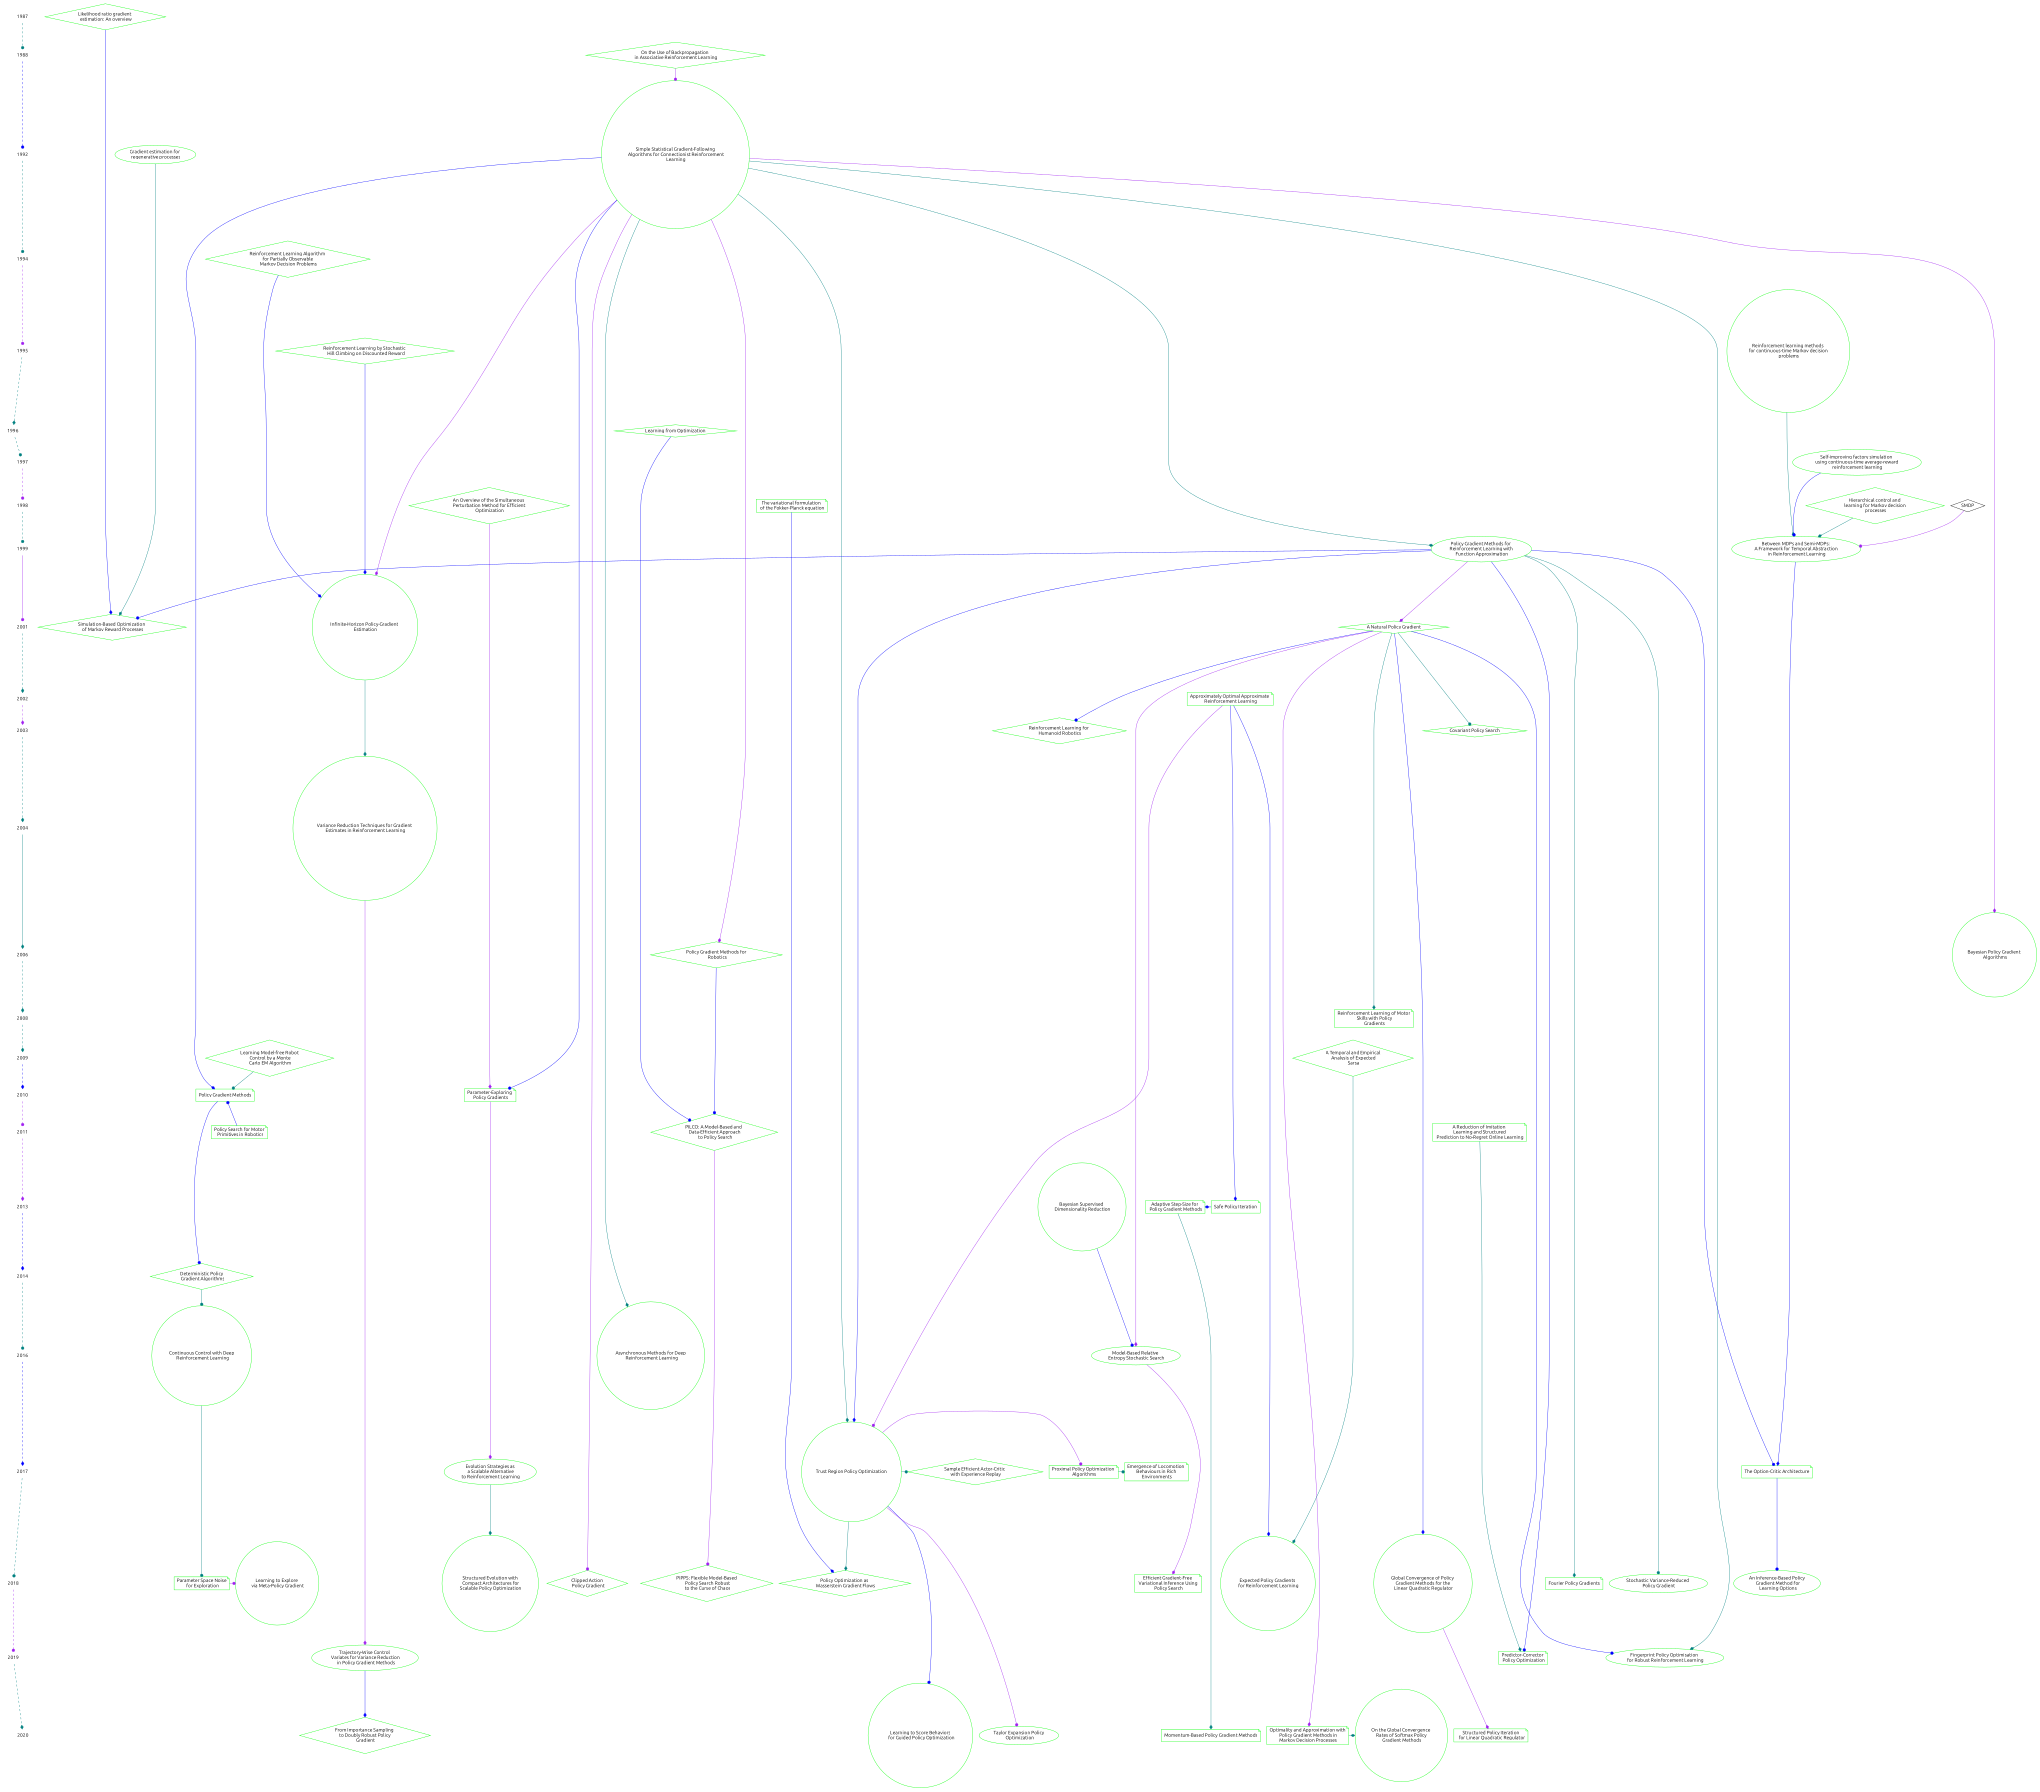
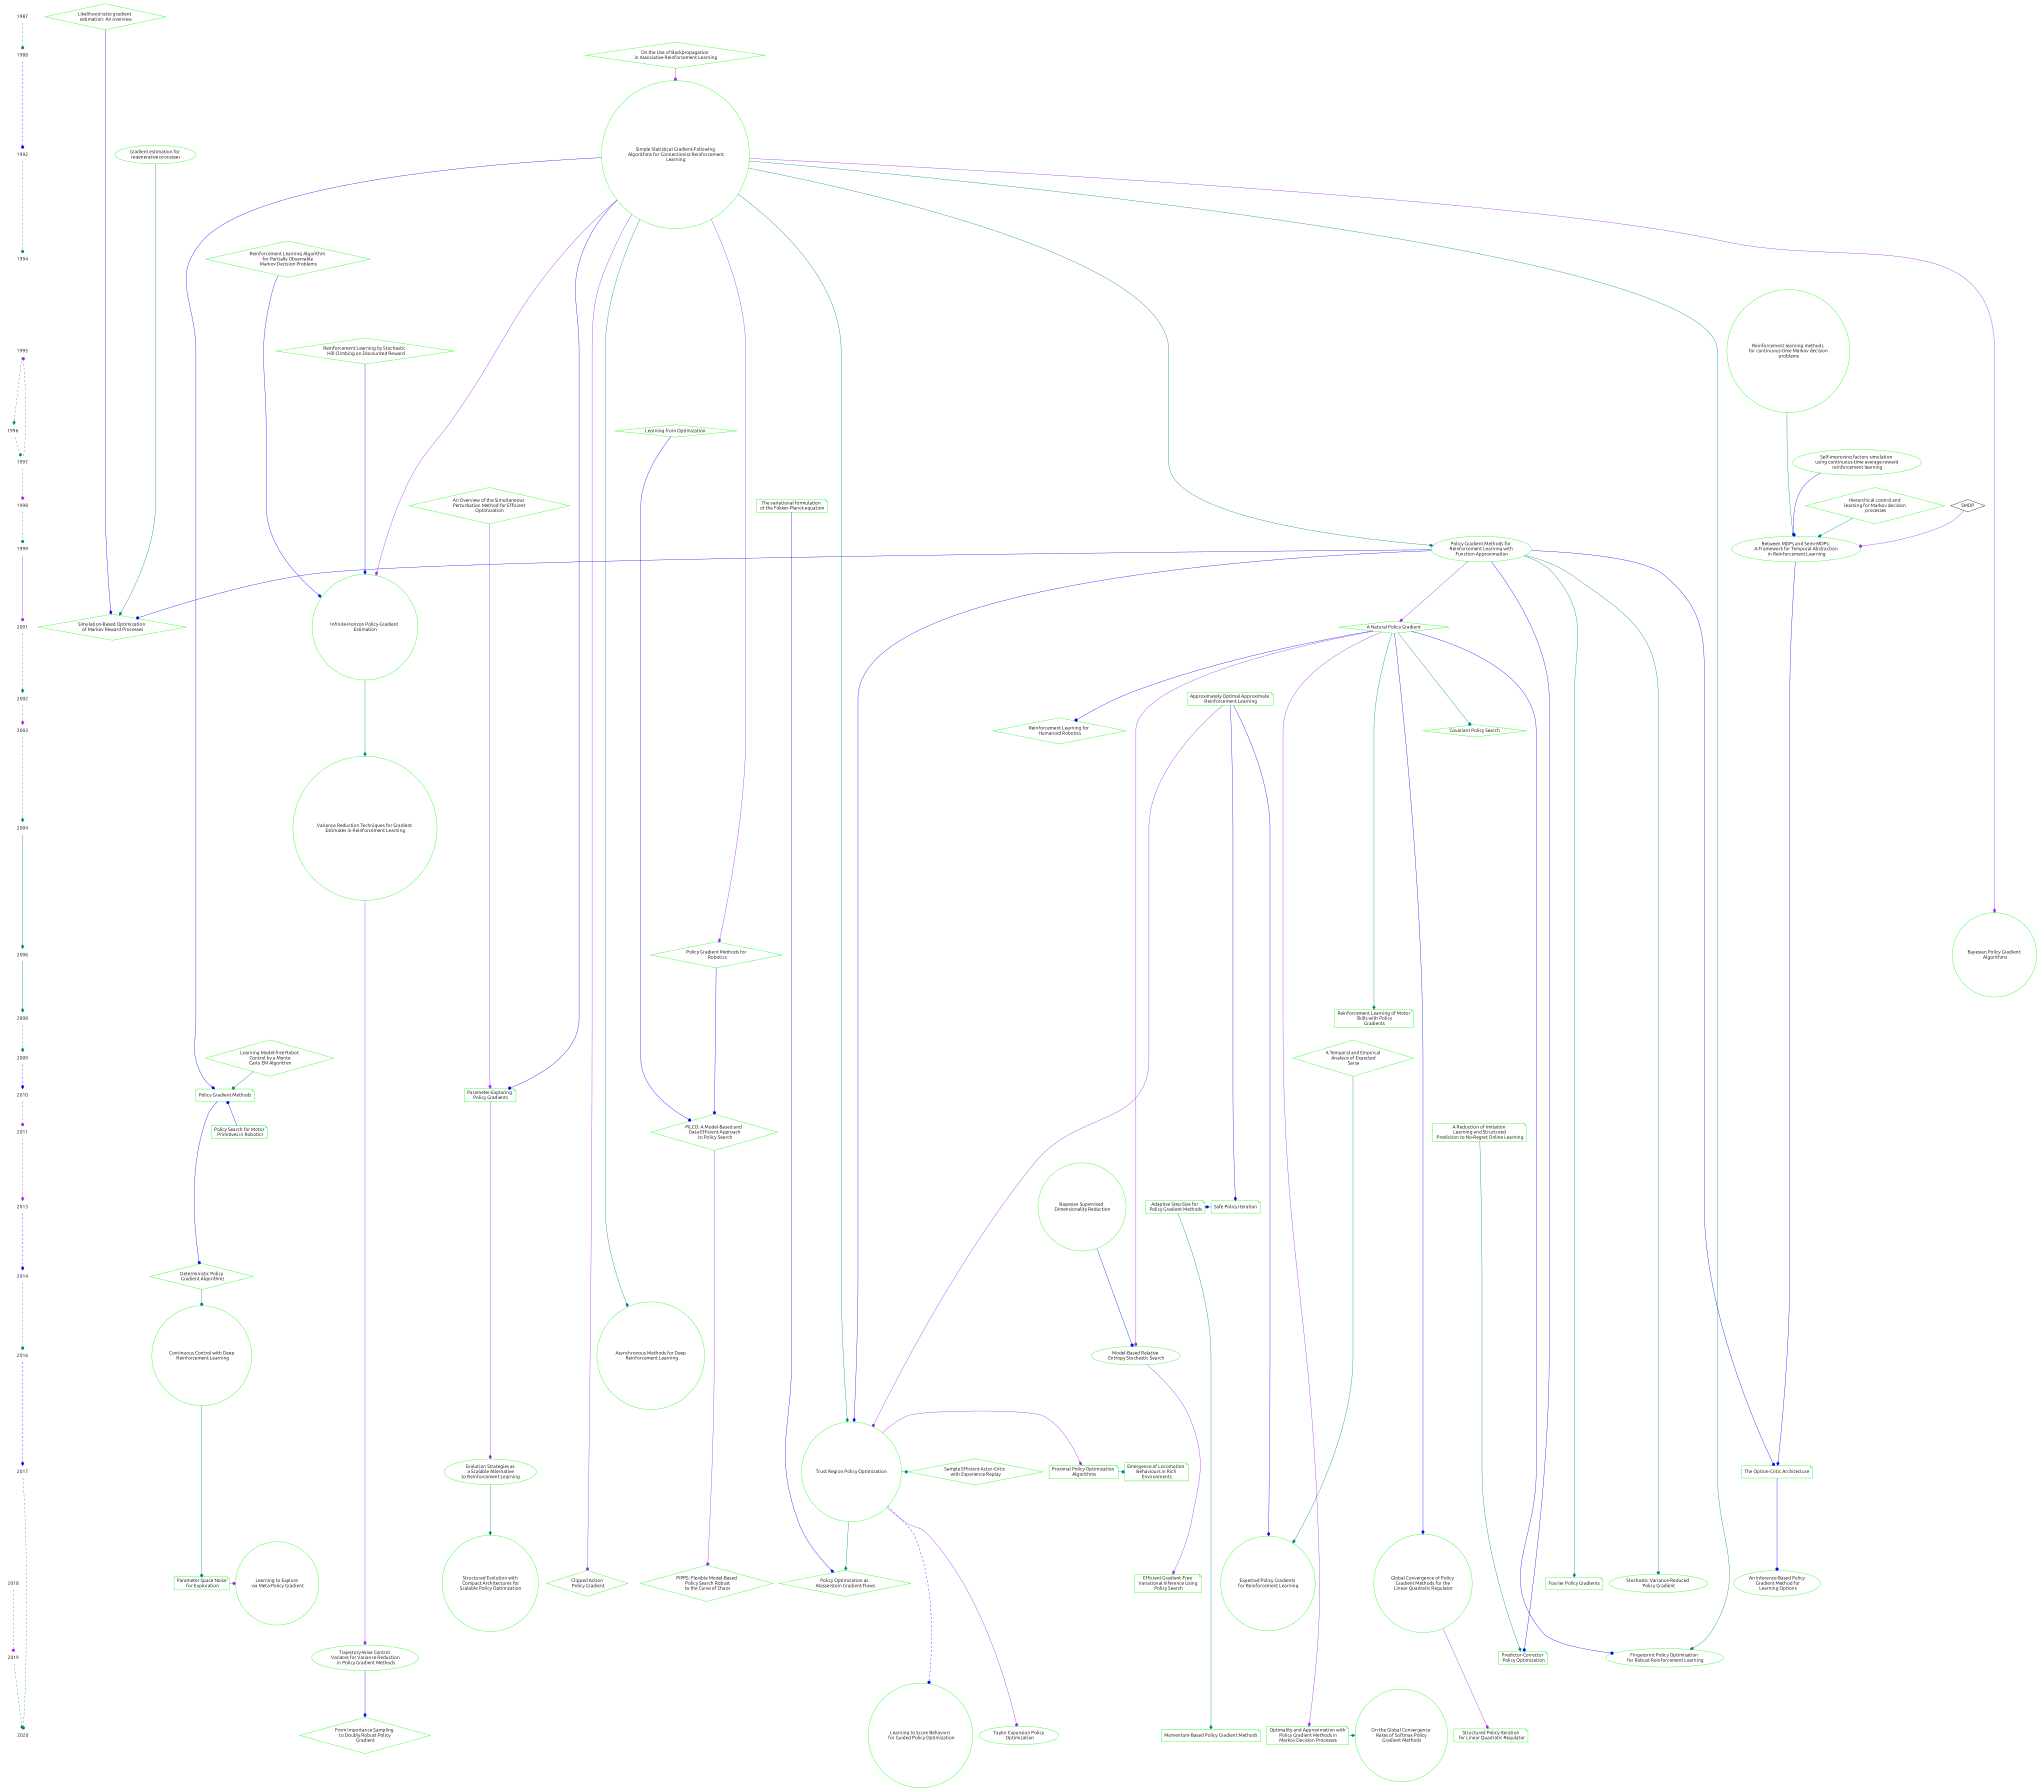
(23, 304) -> (26, 408)
(23, 985) -> (23, 985)
(990, 1411) -> (990, 1411)
(18, 1526) -> (27, 1602)
(928, 1587) -> (928, 1587)
